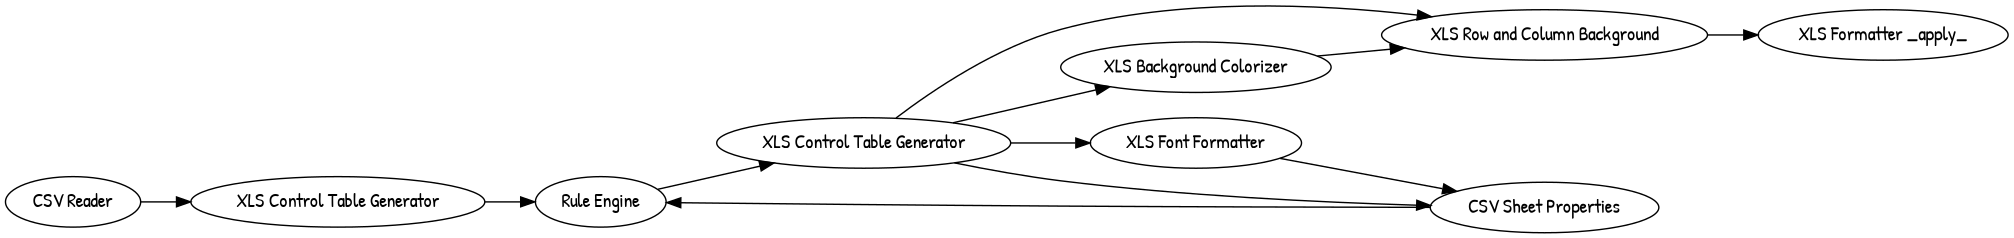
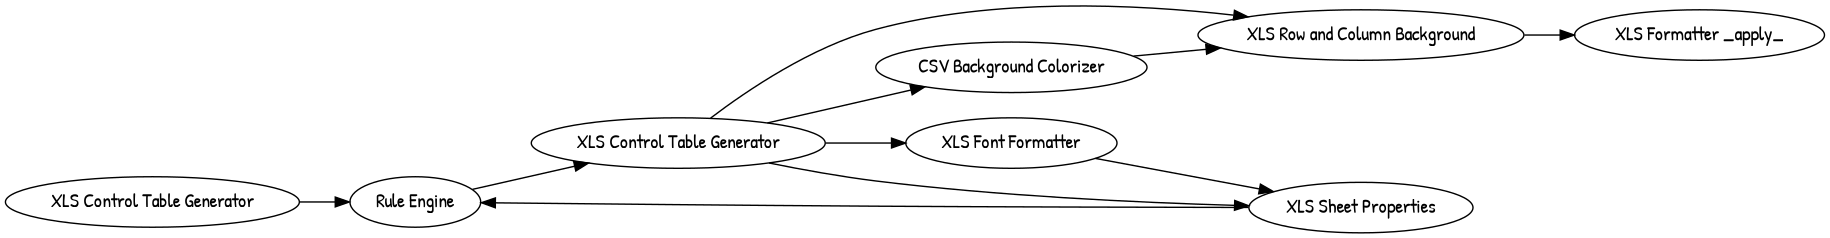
(1196, 67) -> (1011, 67)
(73, 202) -> none
(1545, 207) -> (1361, 208)
